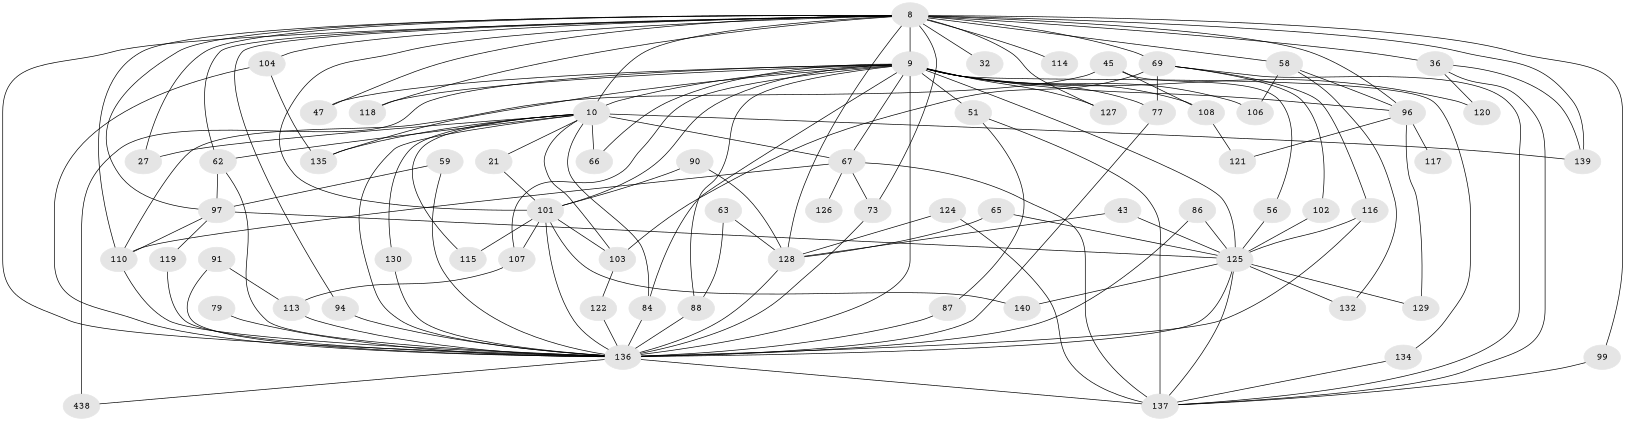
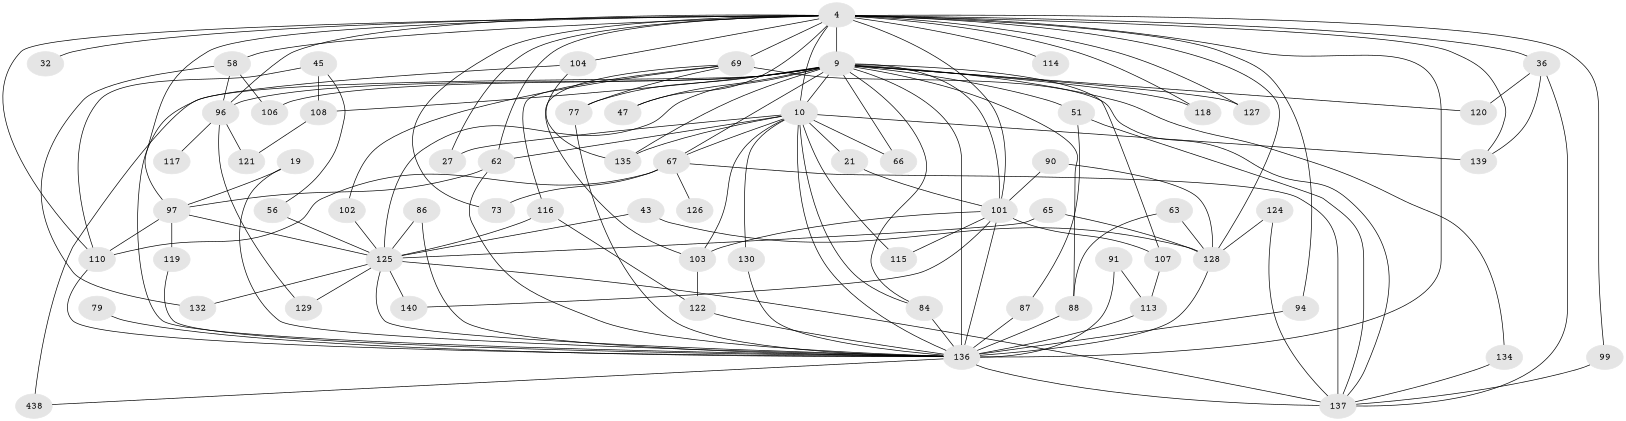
(910, 15) -> (837, 15)
(445, 162) -> (295, 162)
(765, 310) -> none
(1018, 341) -> (628, 263)
